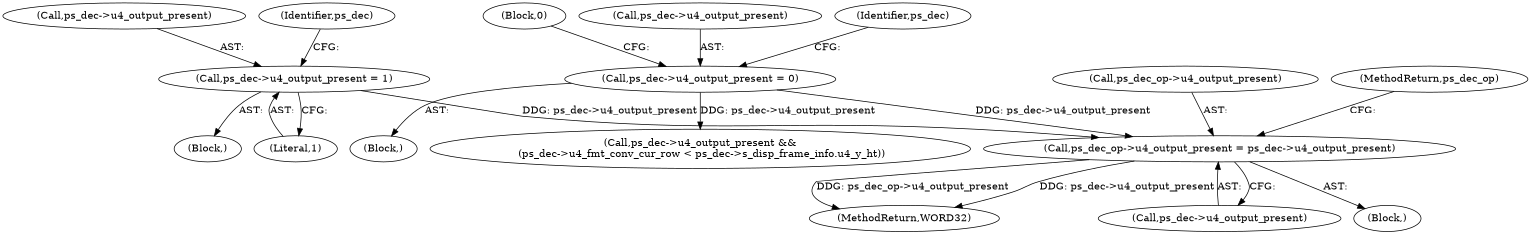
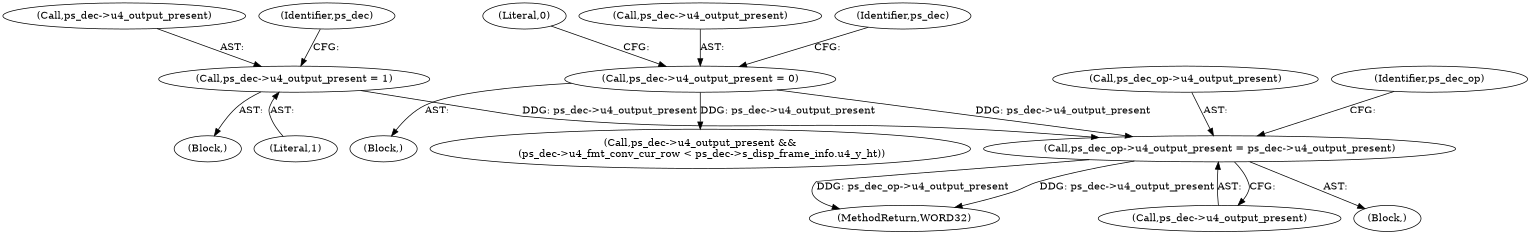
(524, 16) -> (524, 16)
(1430, 79) -> (1430, 79)
(301, 110) -> none
